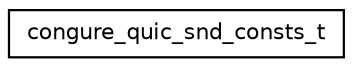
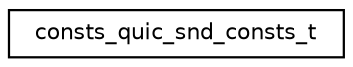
(176, 34) -> (176, 34)
